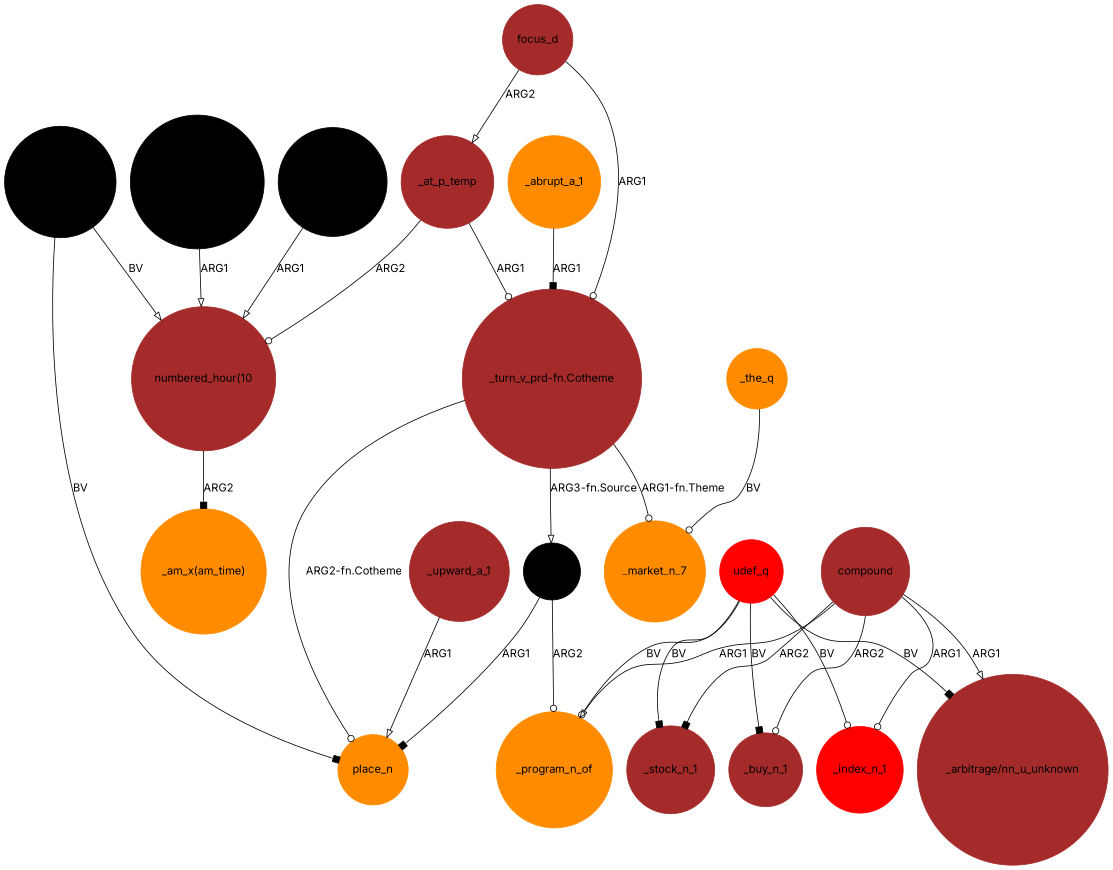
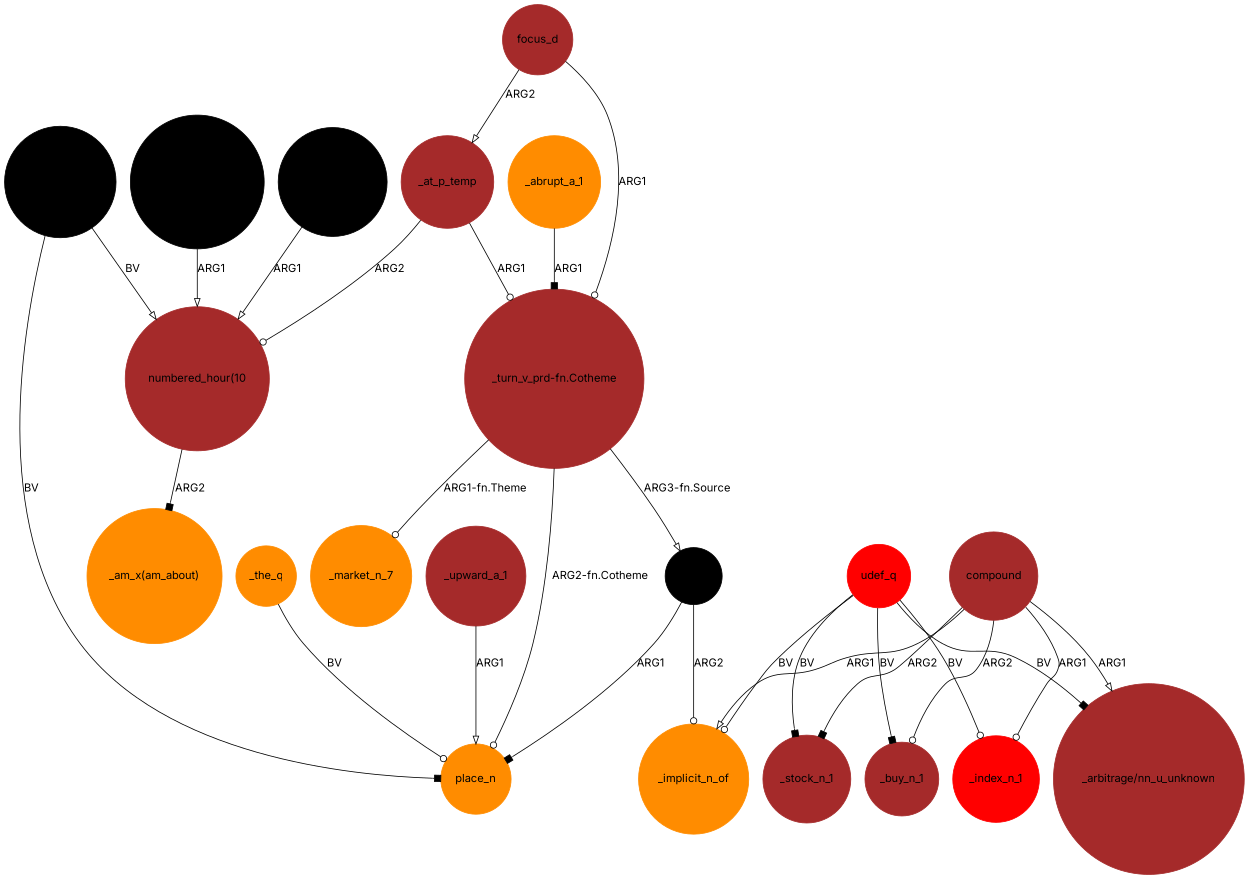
(747, 482) -> (350, 690)
(204, 571) -> (155, 576)
(554, 770) -> (694, 779)
